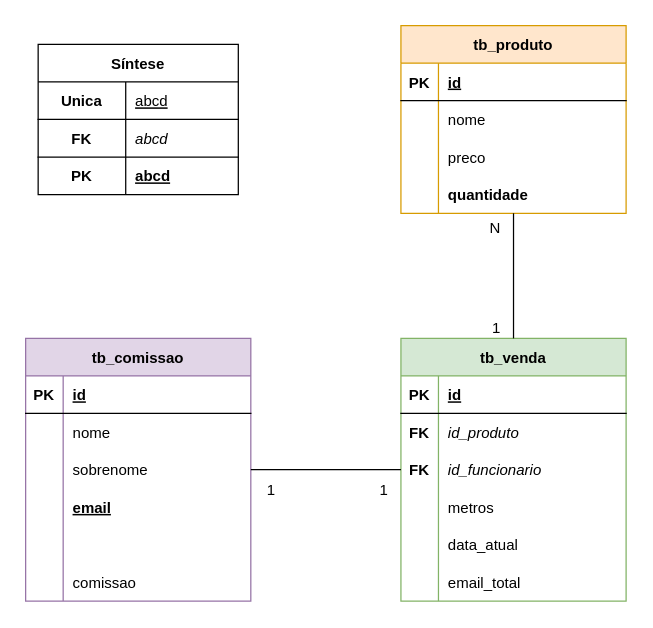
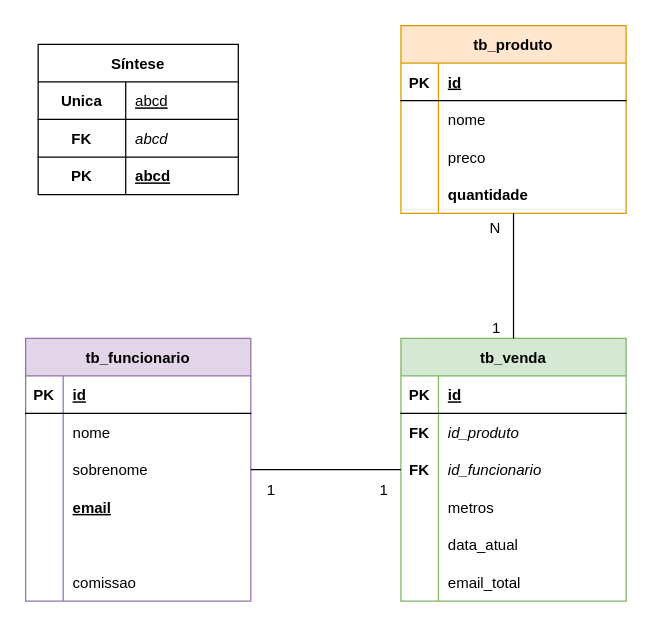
(138, 358) -> (138, 358)
